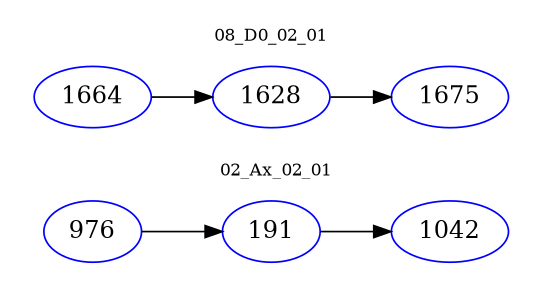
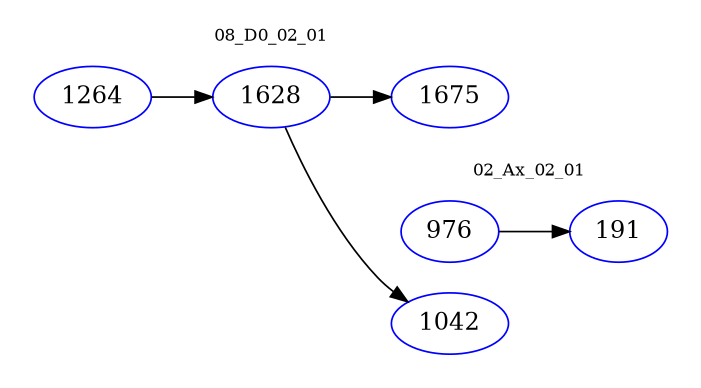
(93, 97) -> (93, 97)
(347, 232) -> (331, 215)
